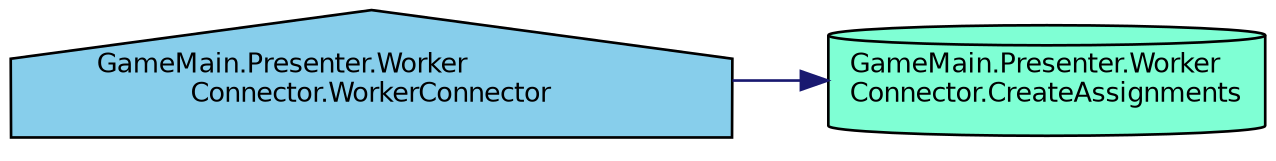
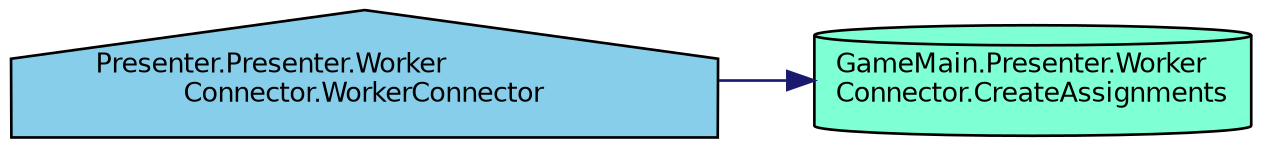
(372, 81) -> (365, 81)
